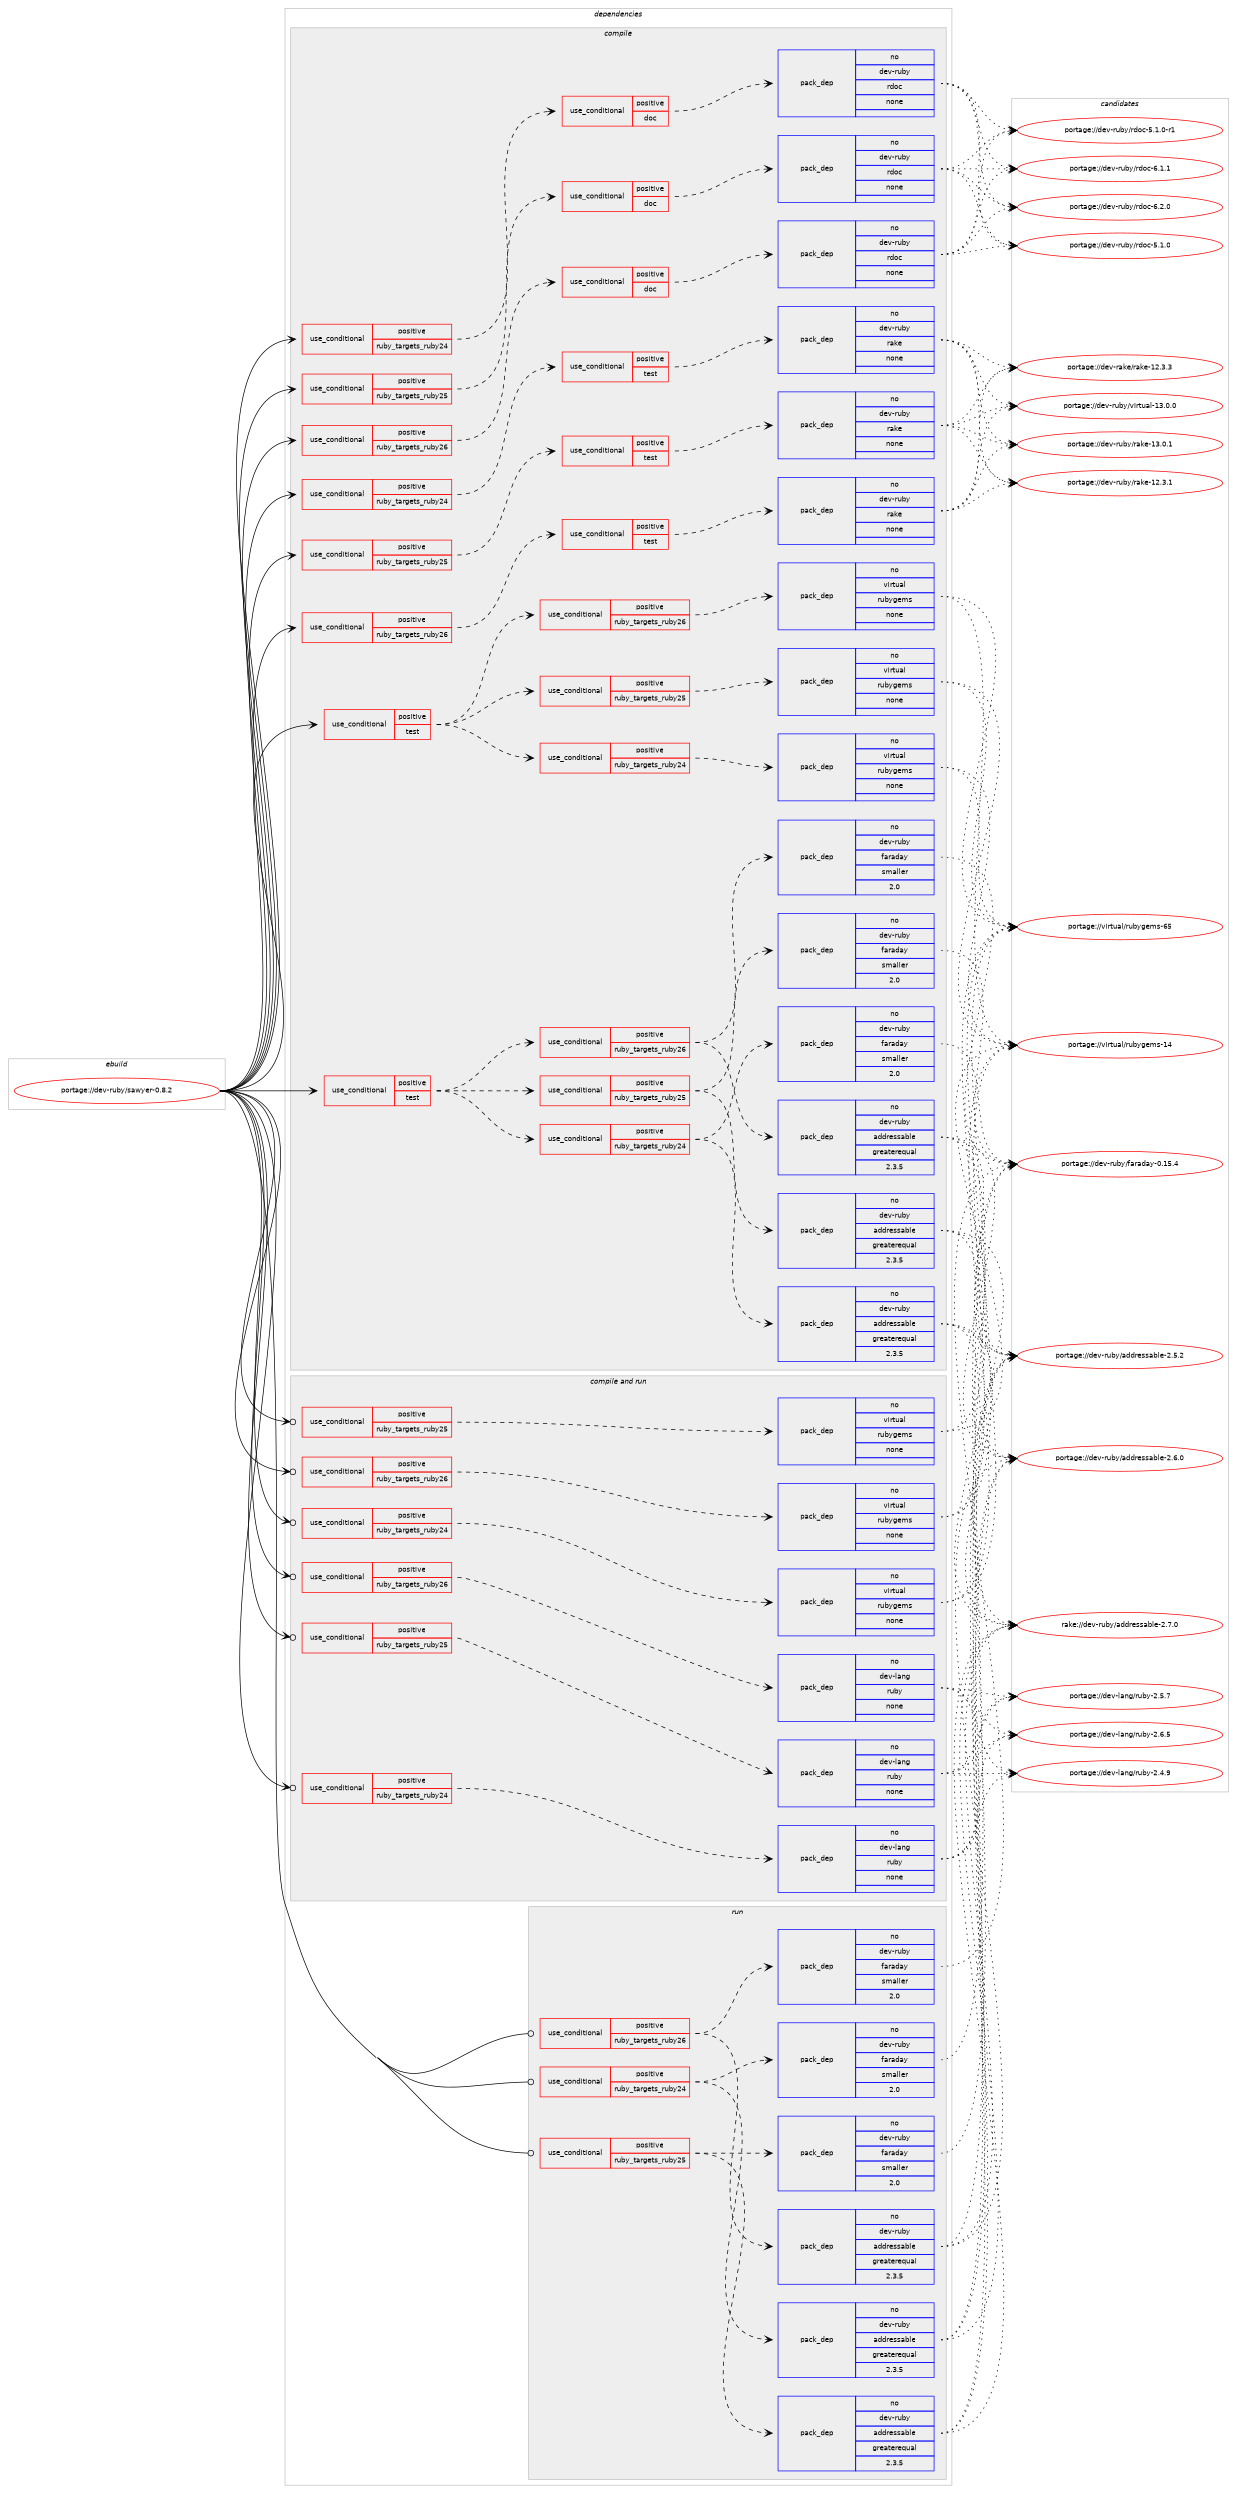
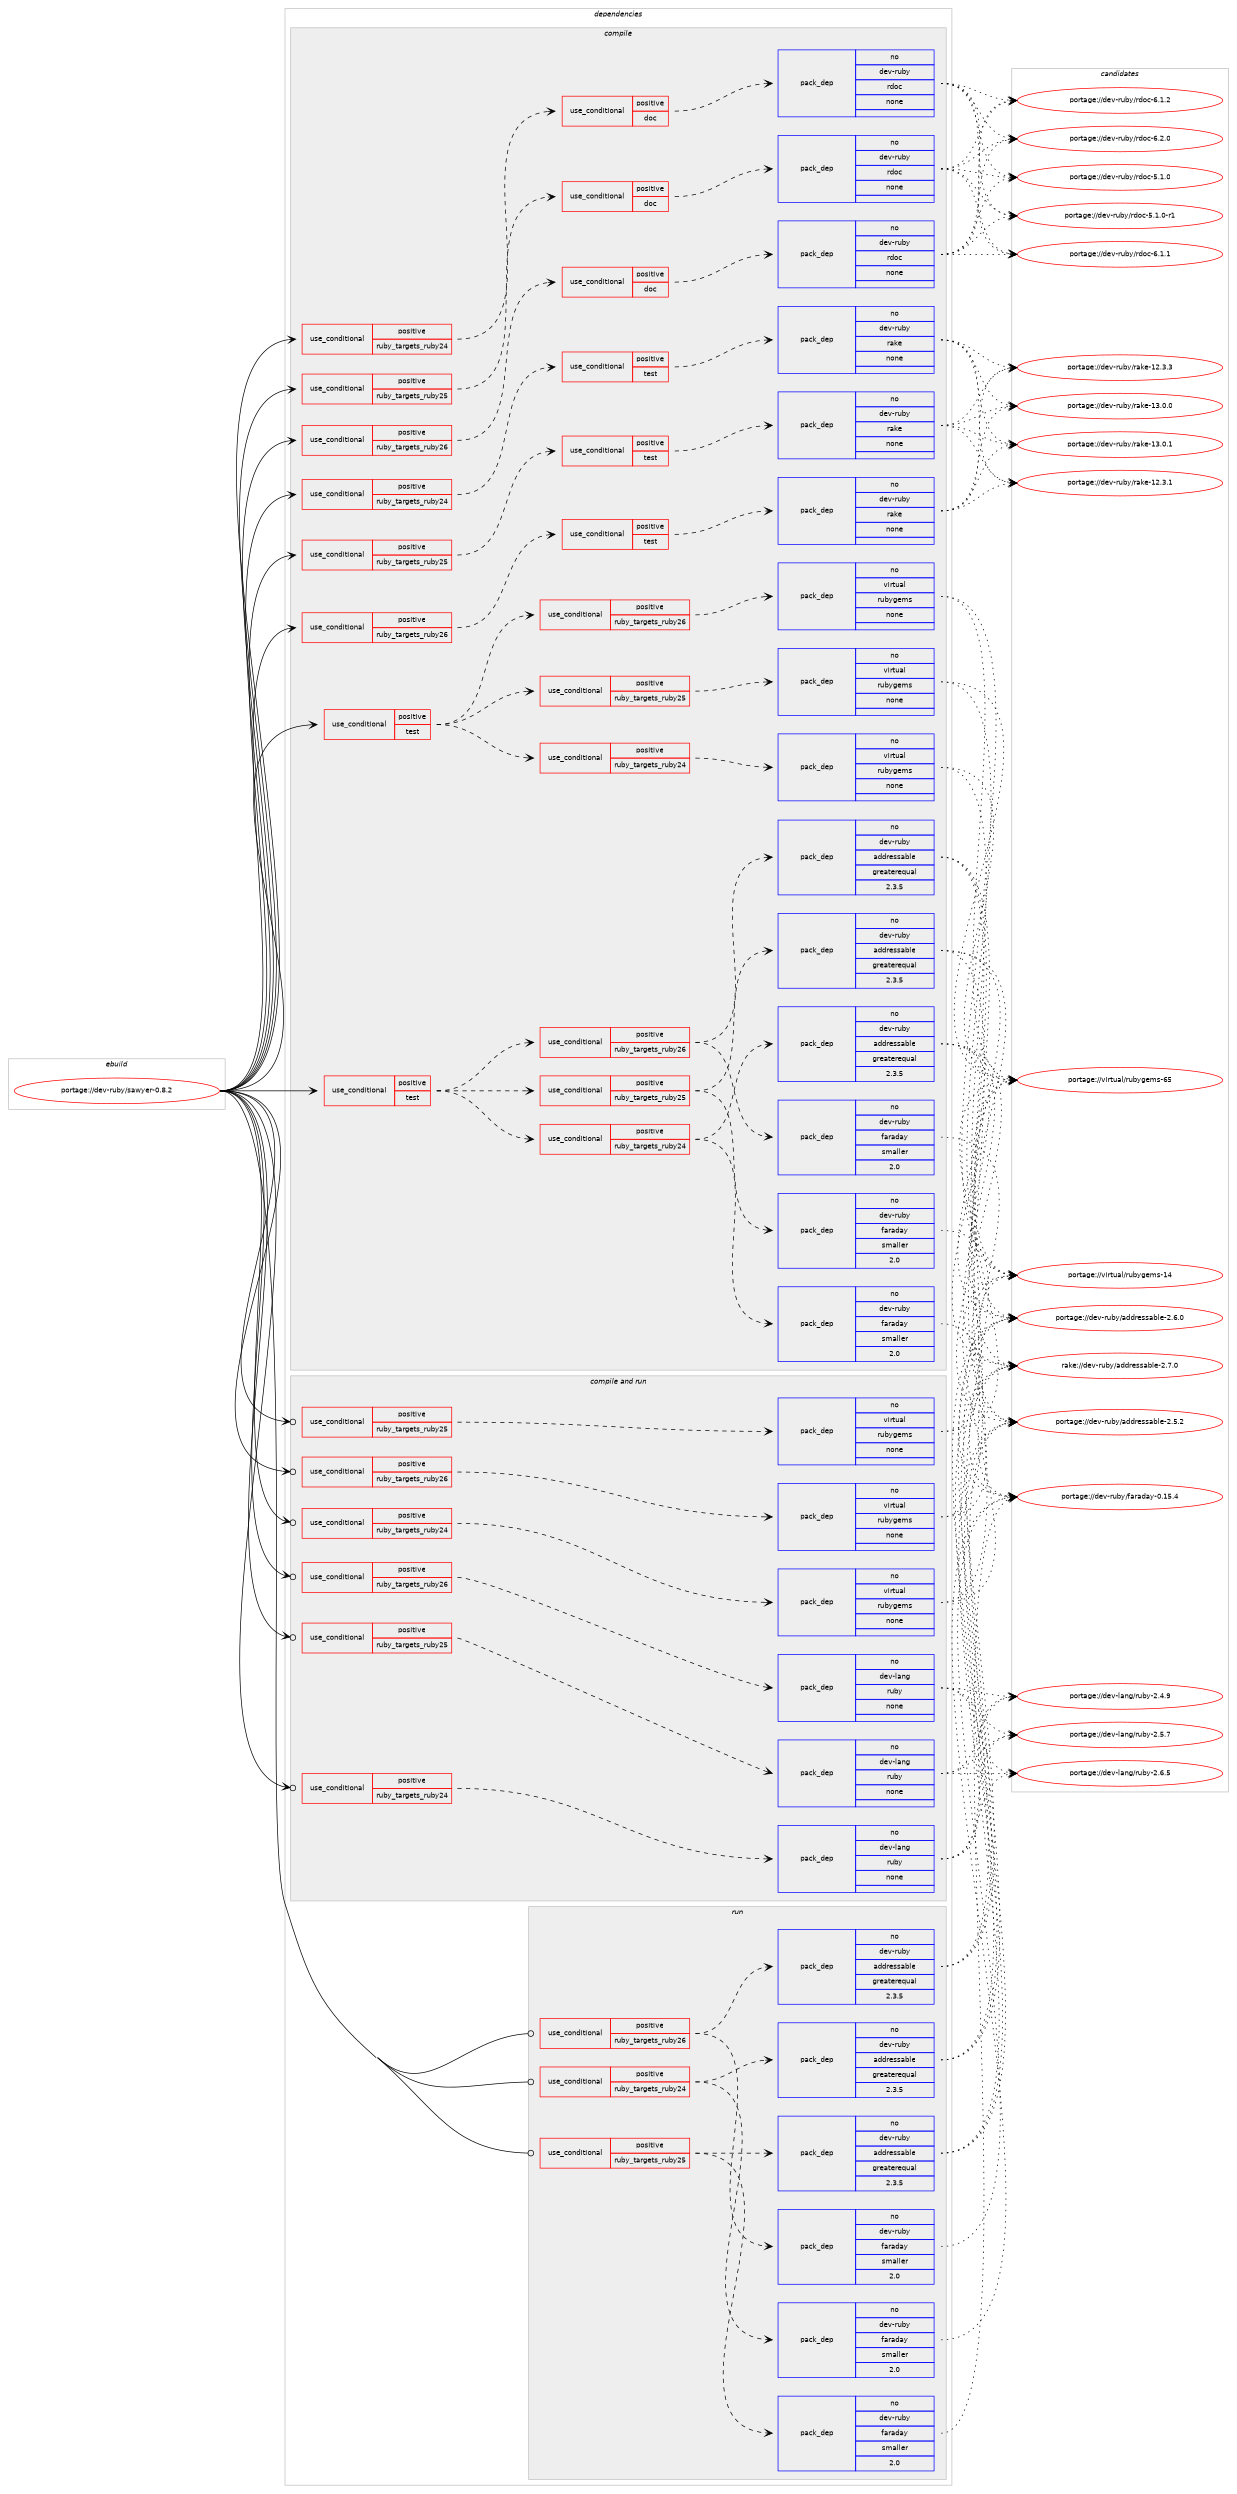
none -> (1120, 100)
(1120, 368) -> (1120, 368)
(1120, 406) -> (1120, 406)
